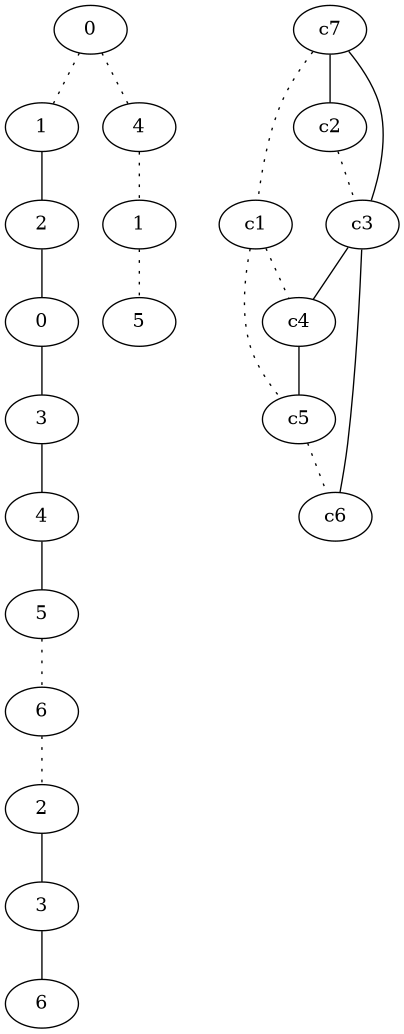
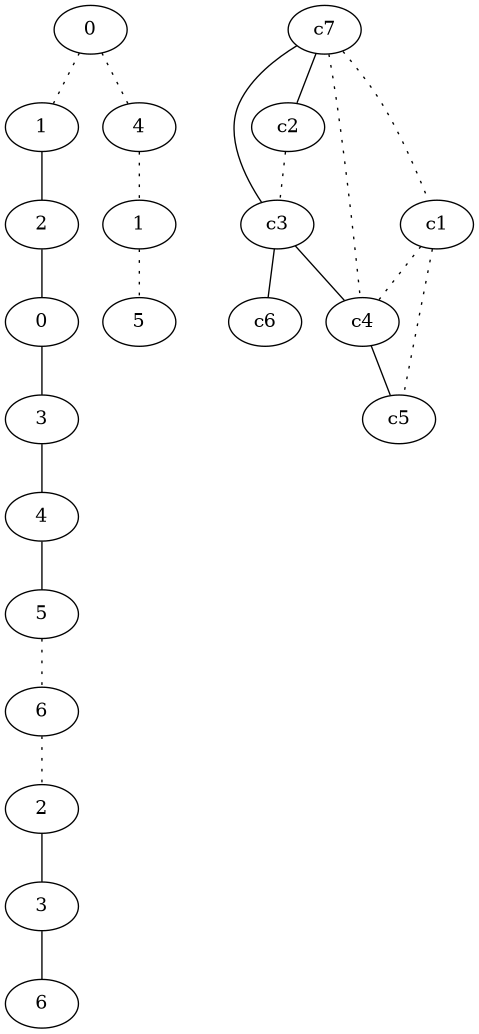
none -> (346, 175)
(317, 468) -> none
